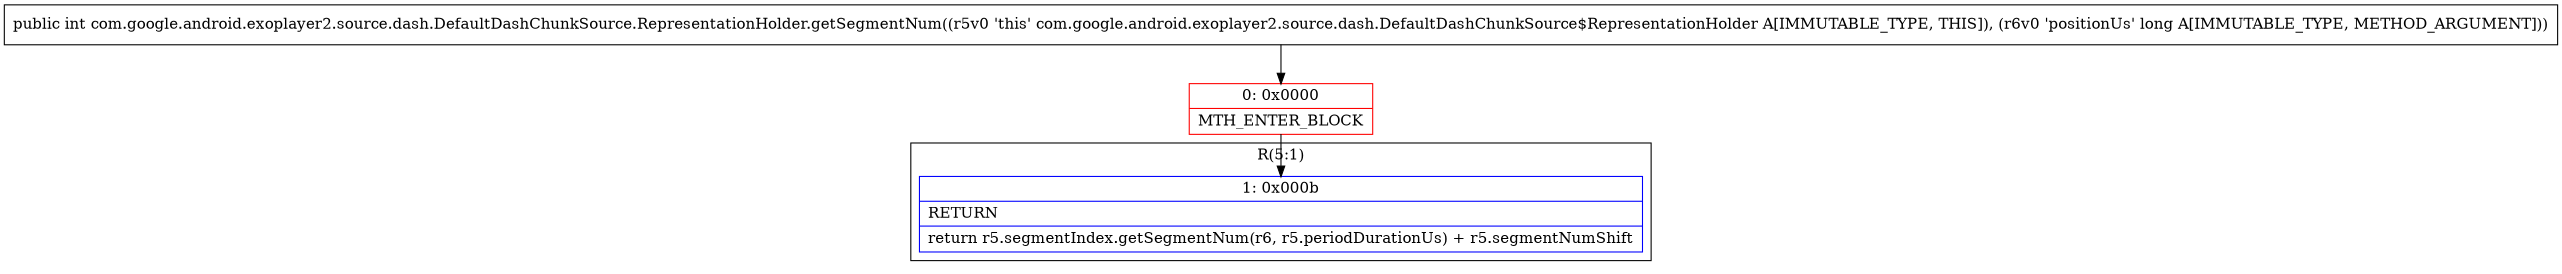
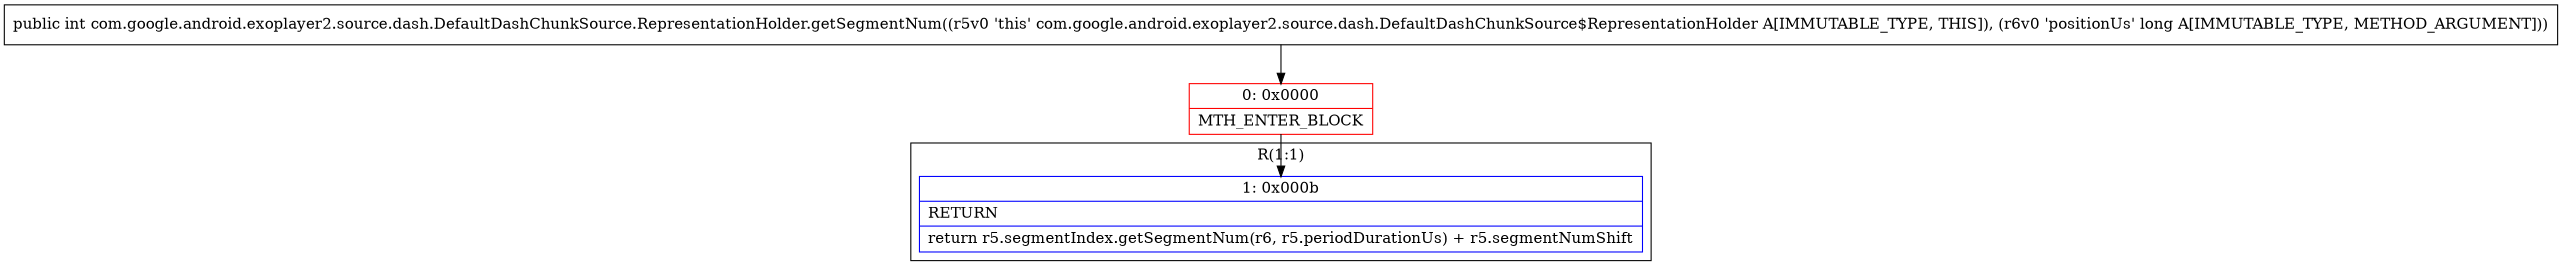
(1281, 155) -> (1281, 155)
